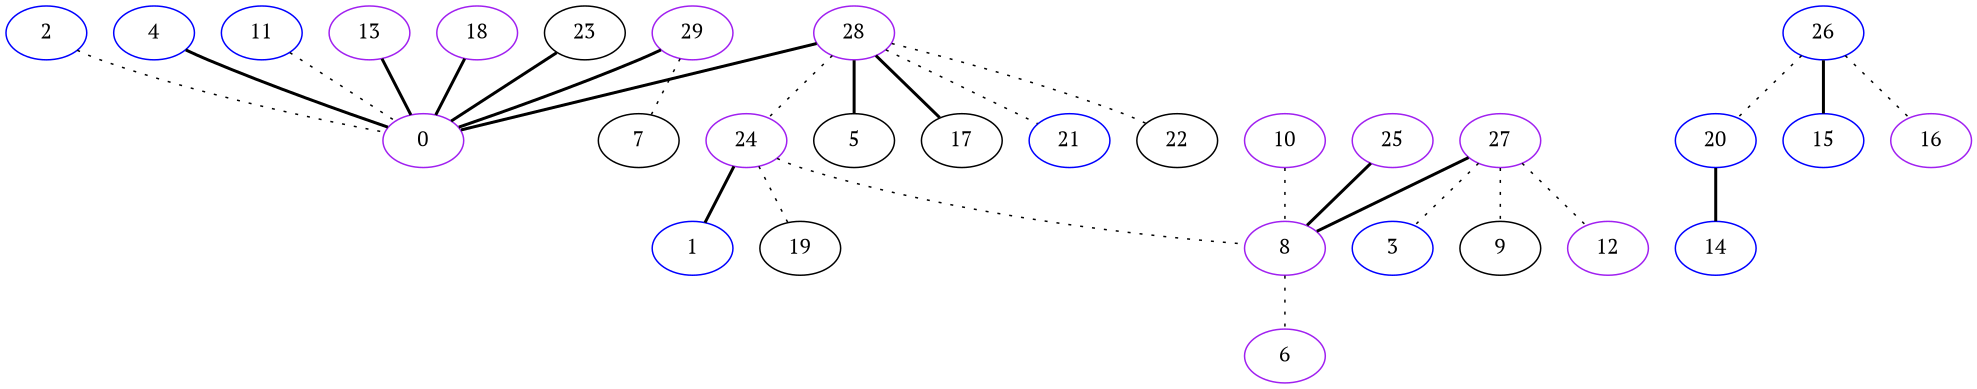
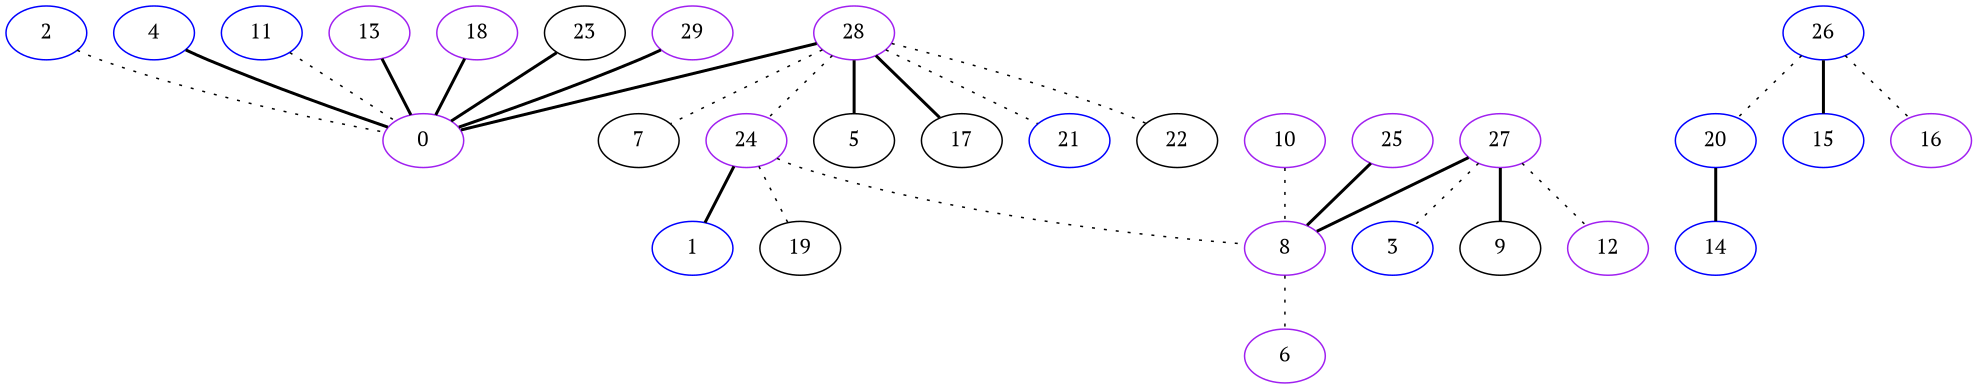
(663, 91) -> (746, 87)
(1500, 195) -> (1500, 195)
